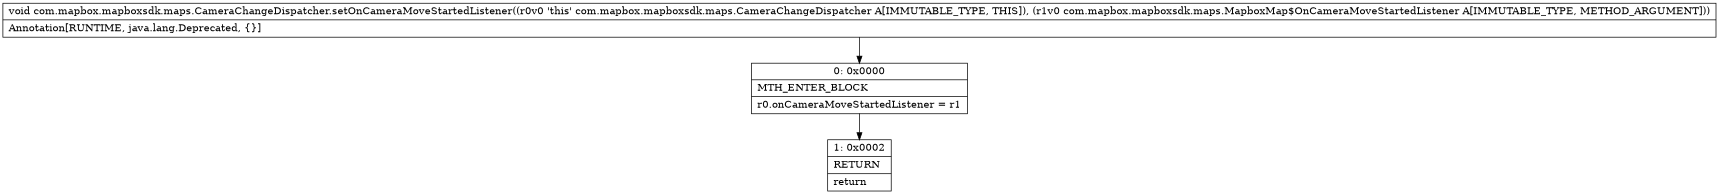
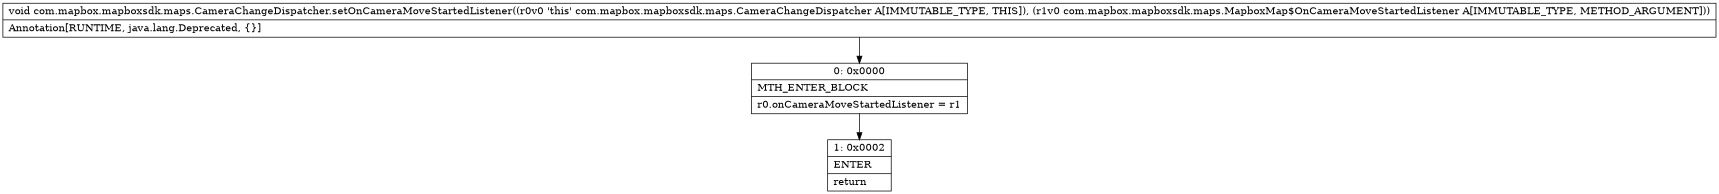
(857, 165) -> (853, 165)
